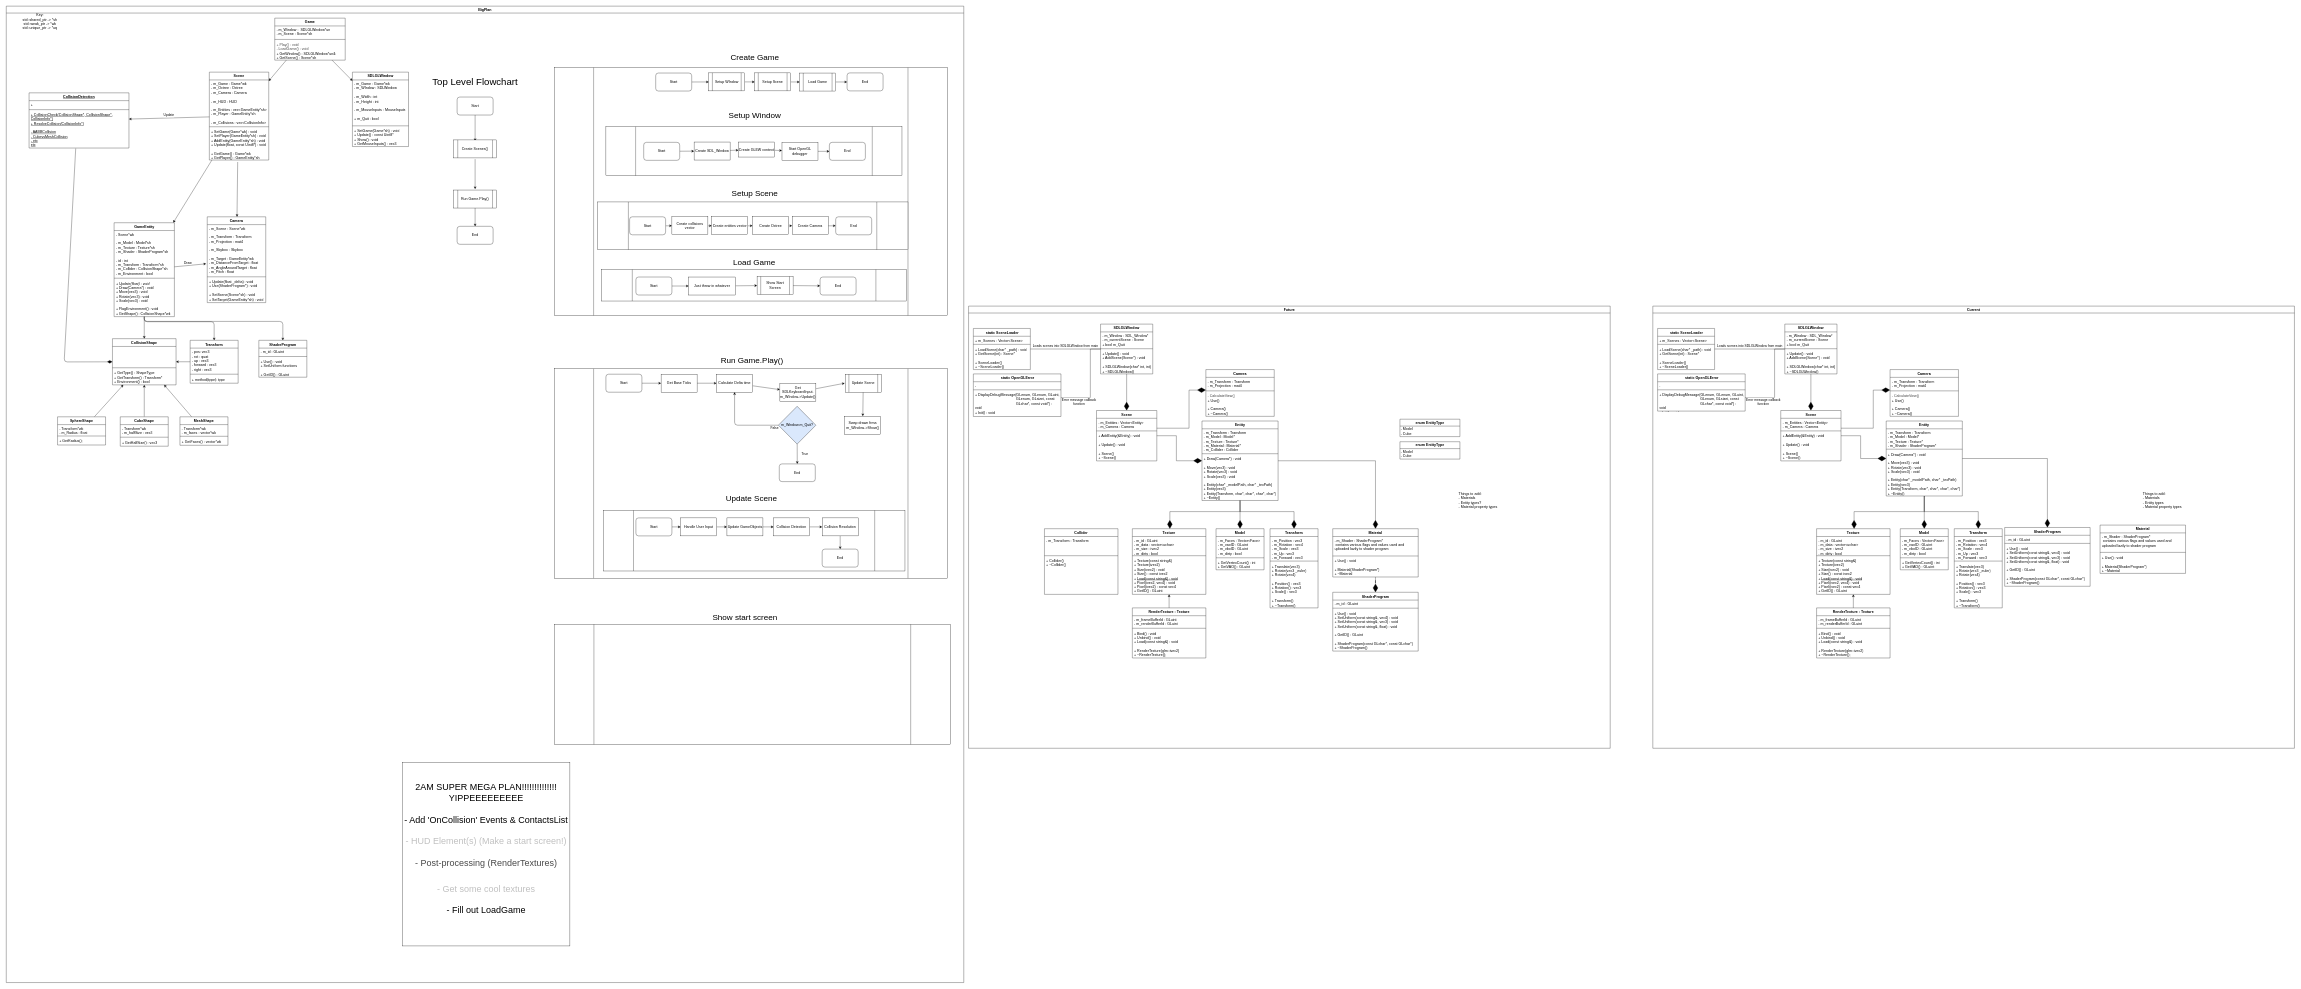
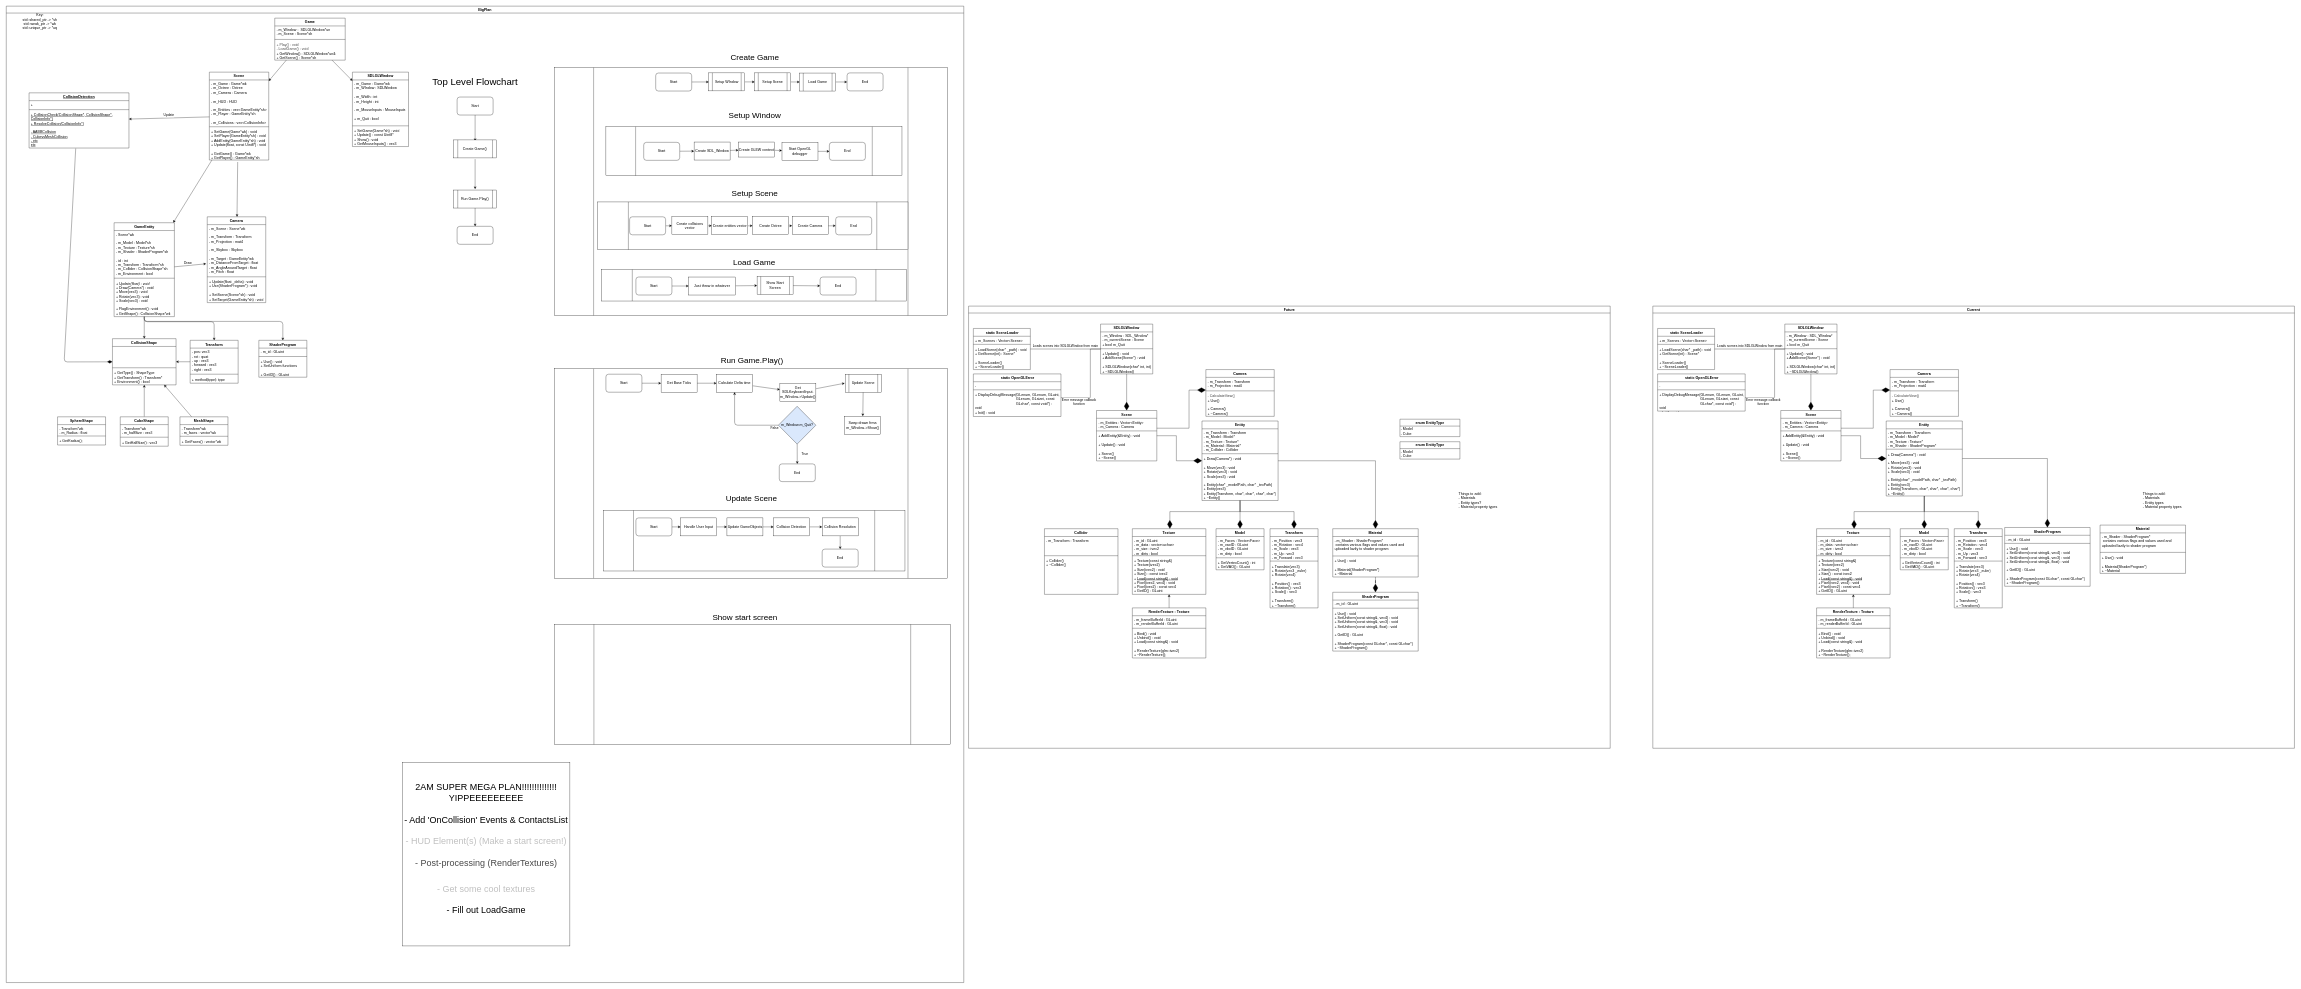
(475, 149) -> (475, 149)
(121, 387) -> none
